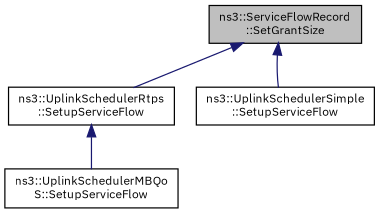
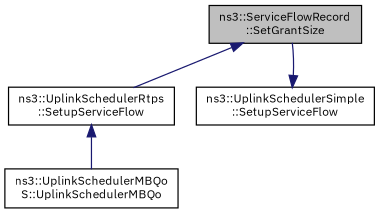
(277, 71) -> (293, 59)
(91, 188) -> (91, 188)
